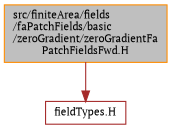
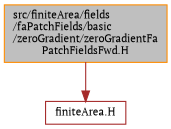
(86, 113) -> (86, 113)
